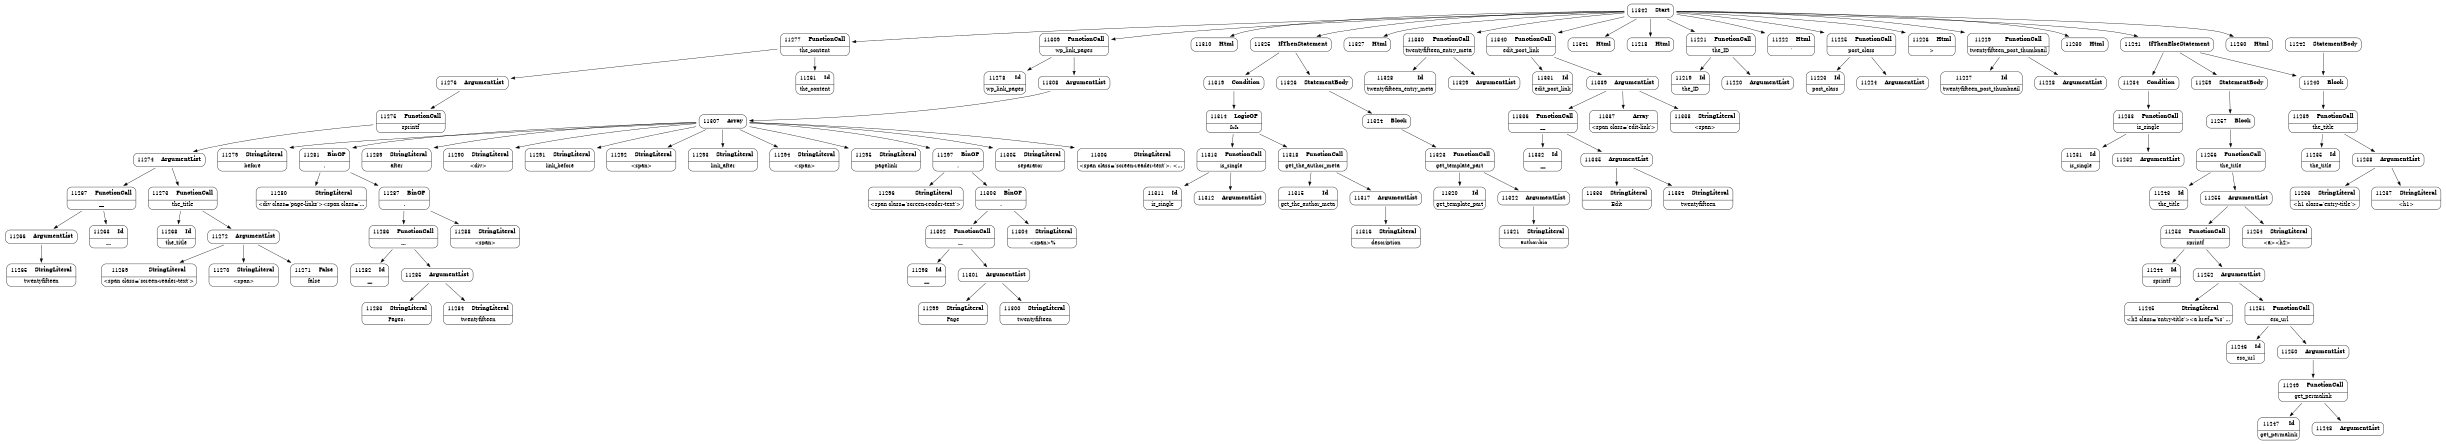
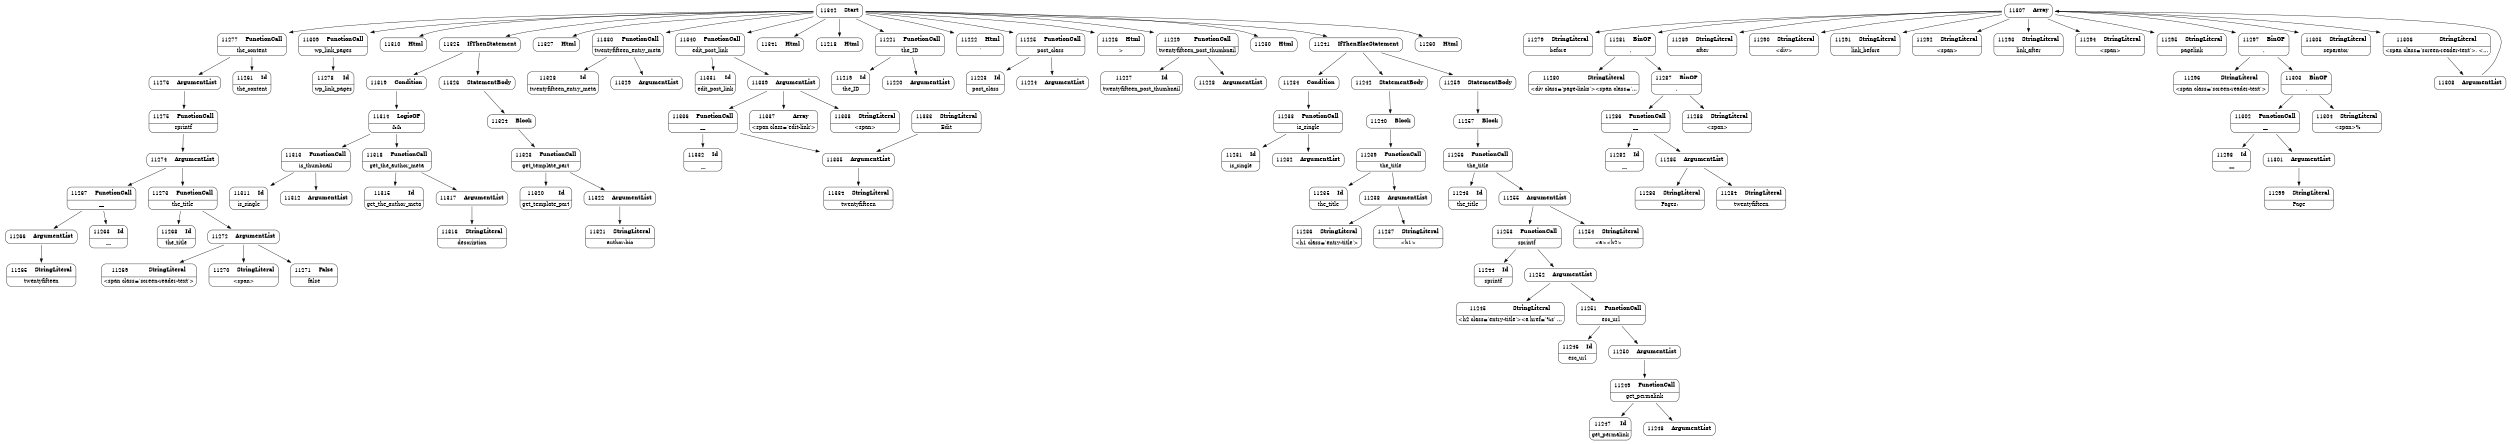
(1074, 64) -> (2454, 65)
(2246, 64) -> (1372, 62)
(1231, 166) -> (316, 166)
(1617, 175) -> (899, 142)
(1035, 314) -> none
